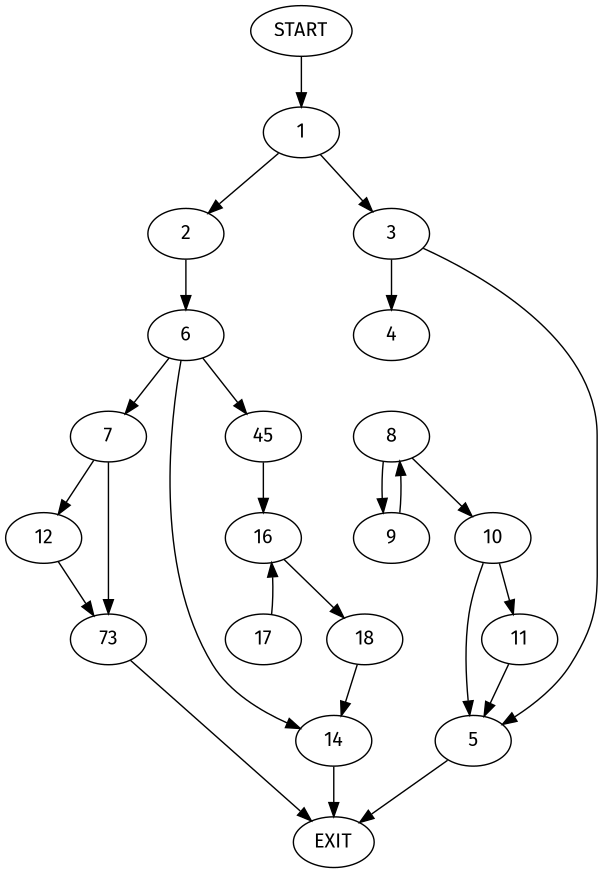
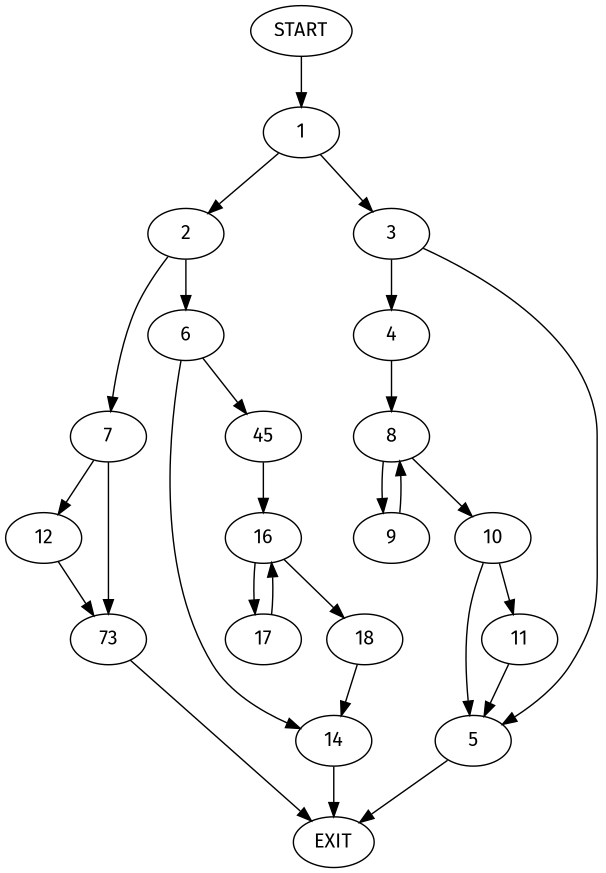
none -> (392, 379)
(152, 380) -> (130, 323)
none -> (254, 581)
